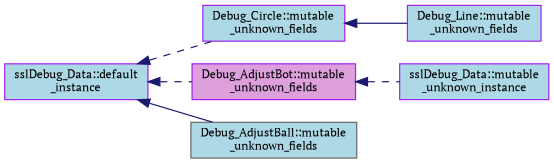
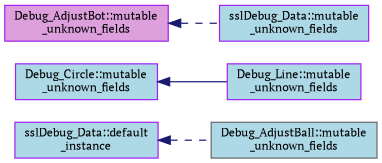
(181, 51) -> none
(176, 82) -> none
(474, 82) -> (294, 23)
(181, 113) -> (191, 140)
